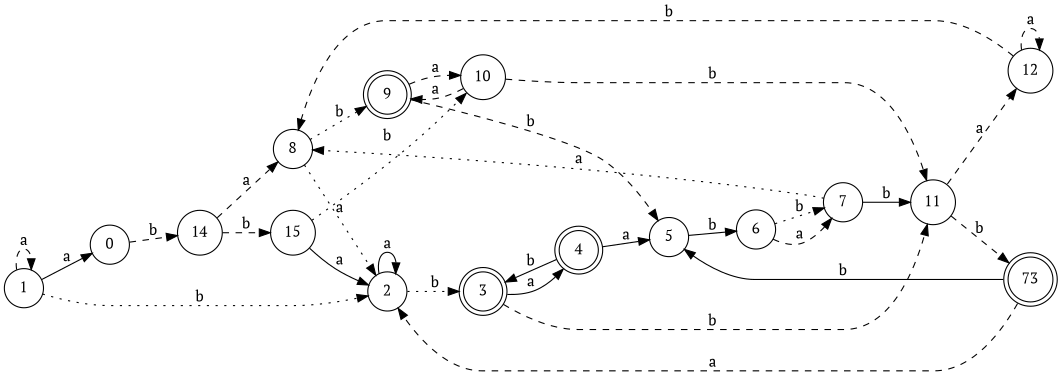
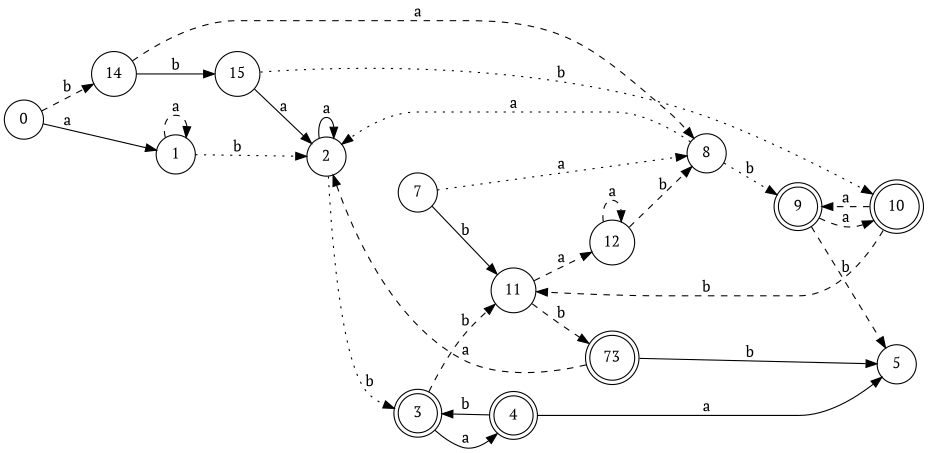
(483, 77) -> (897, 207)
(756, 229) -> none
(241, 233) -> (170, 74)
(62, 269) -> (94, 136)
